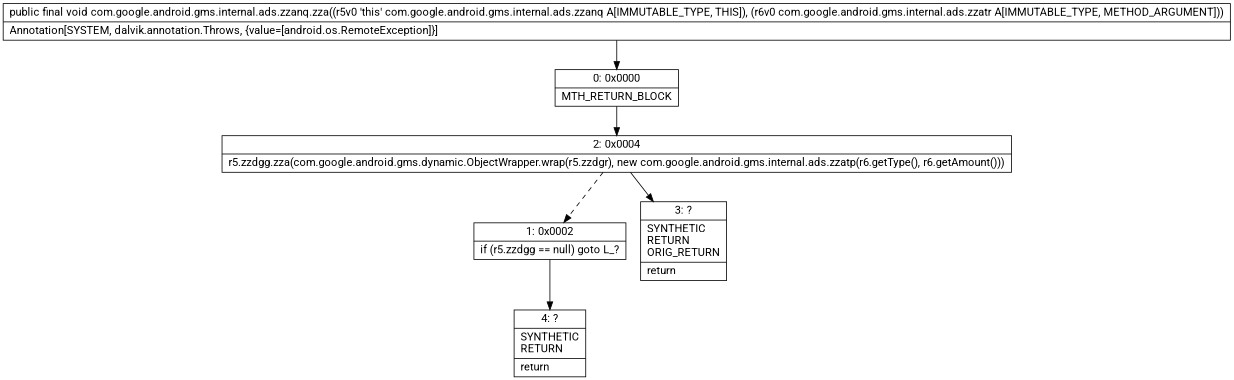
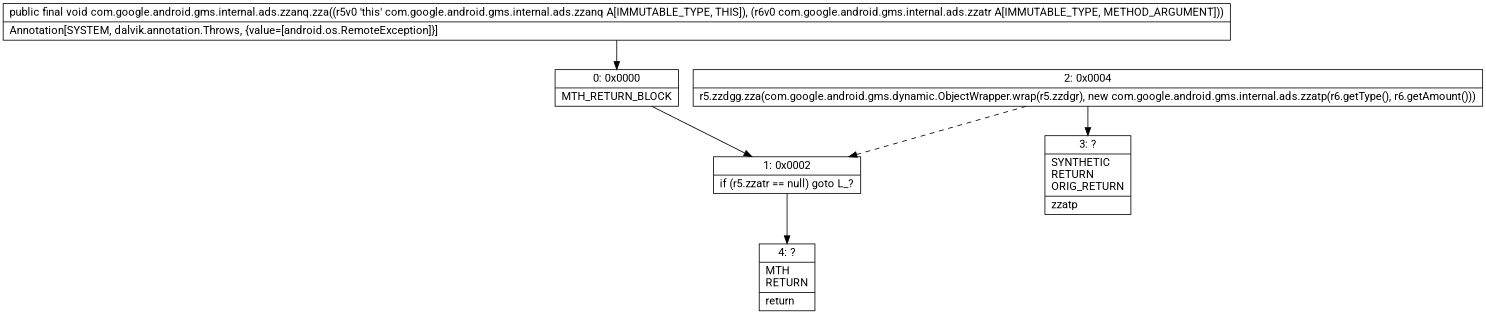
(617, 117) -> (698, 130)
(550, 250) -> (787, 184)
(662, 271) -> (1065, 205)
(550, 337) -> (778, 271)
